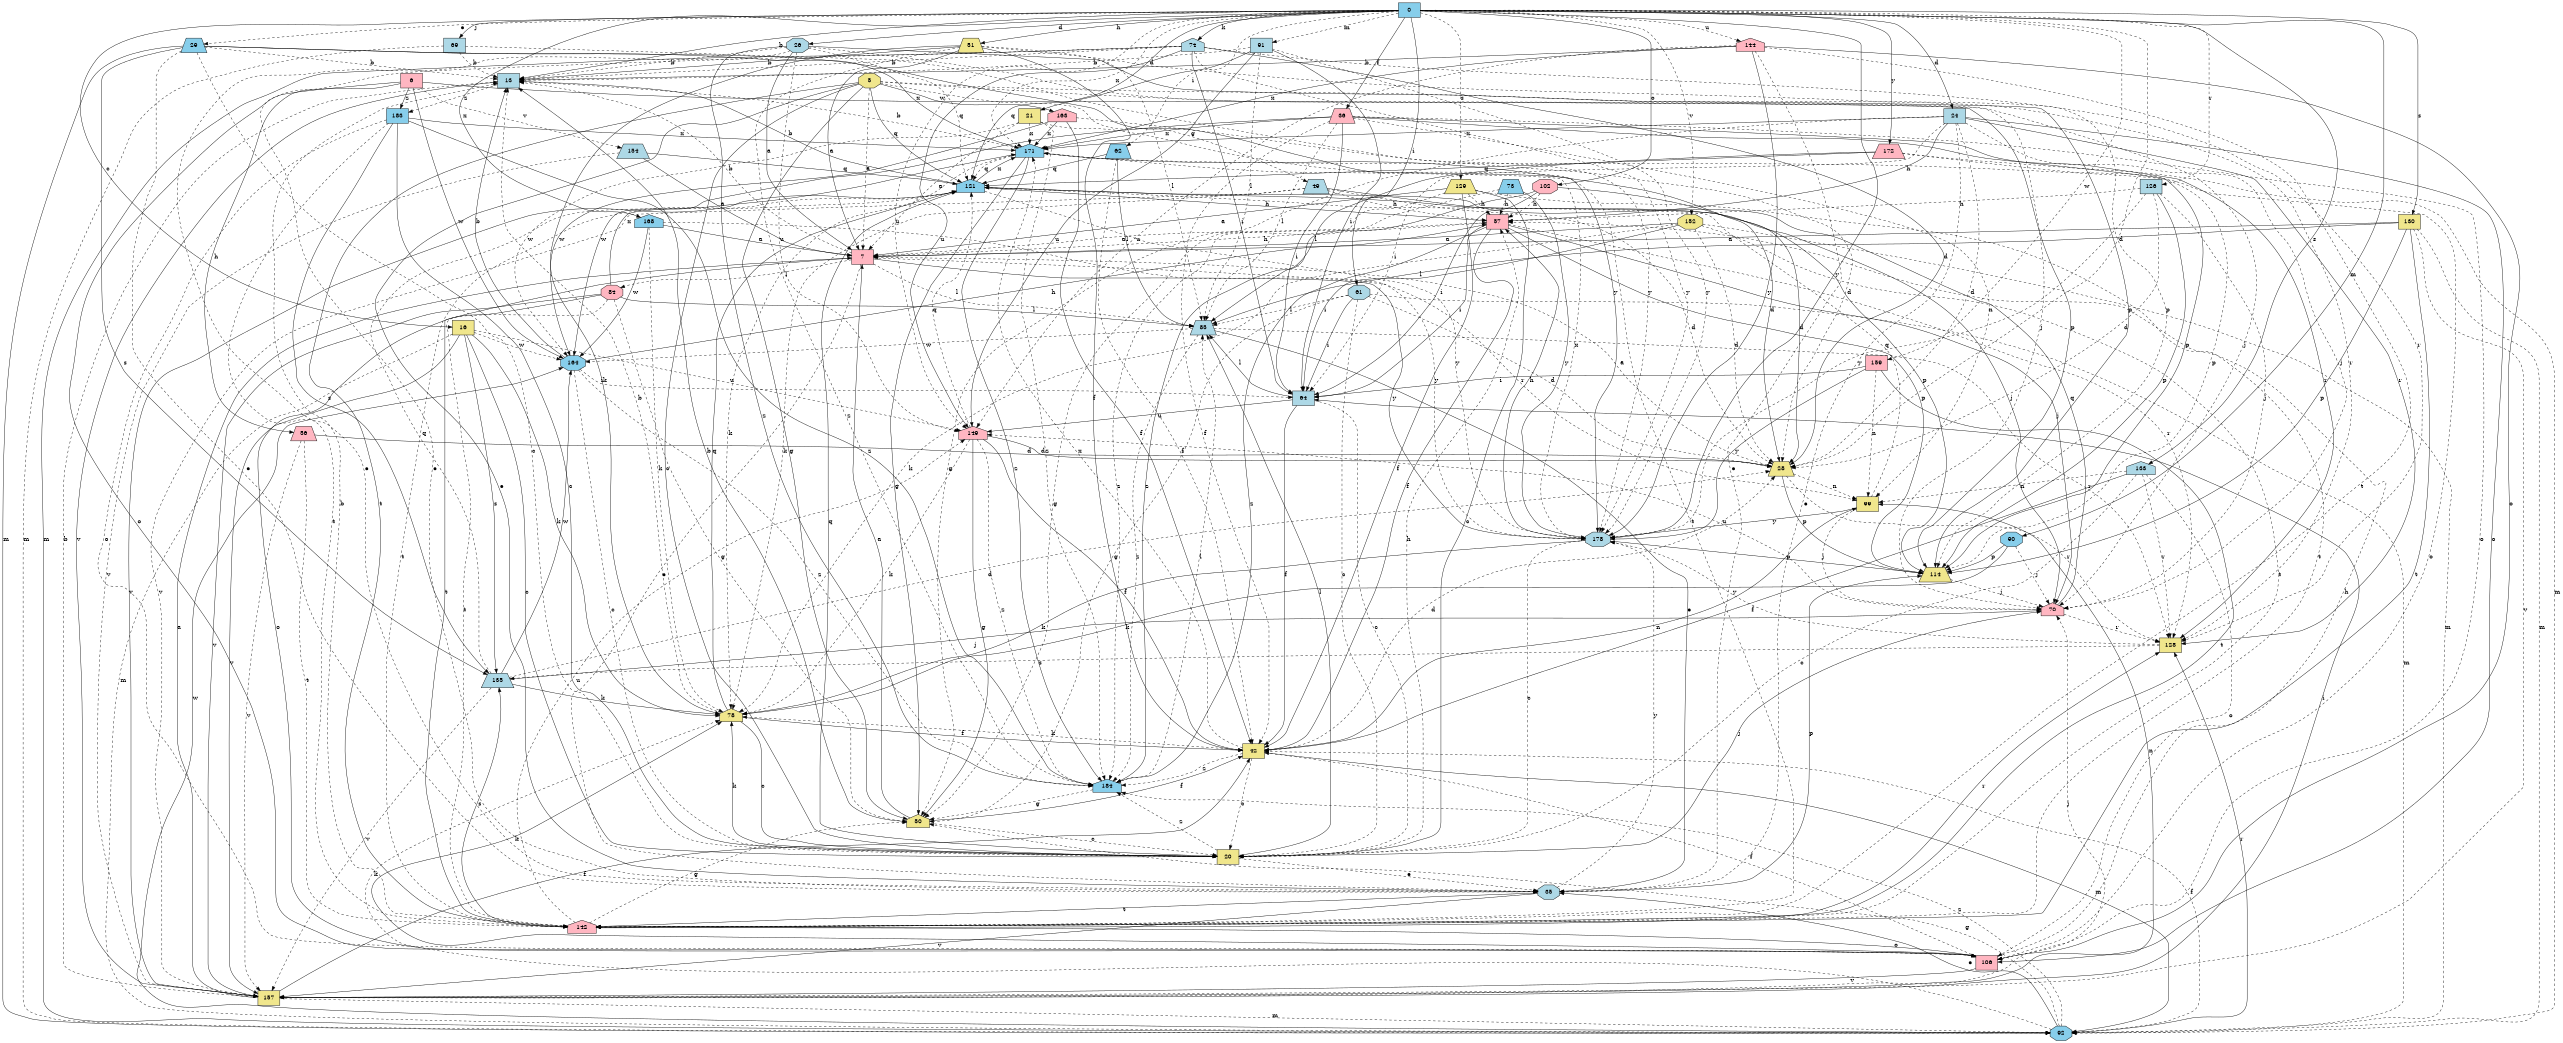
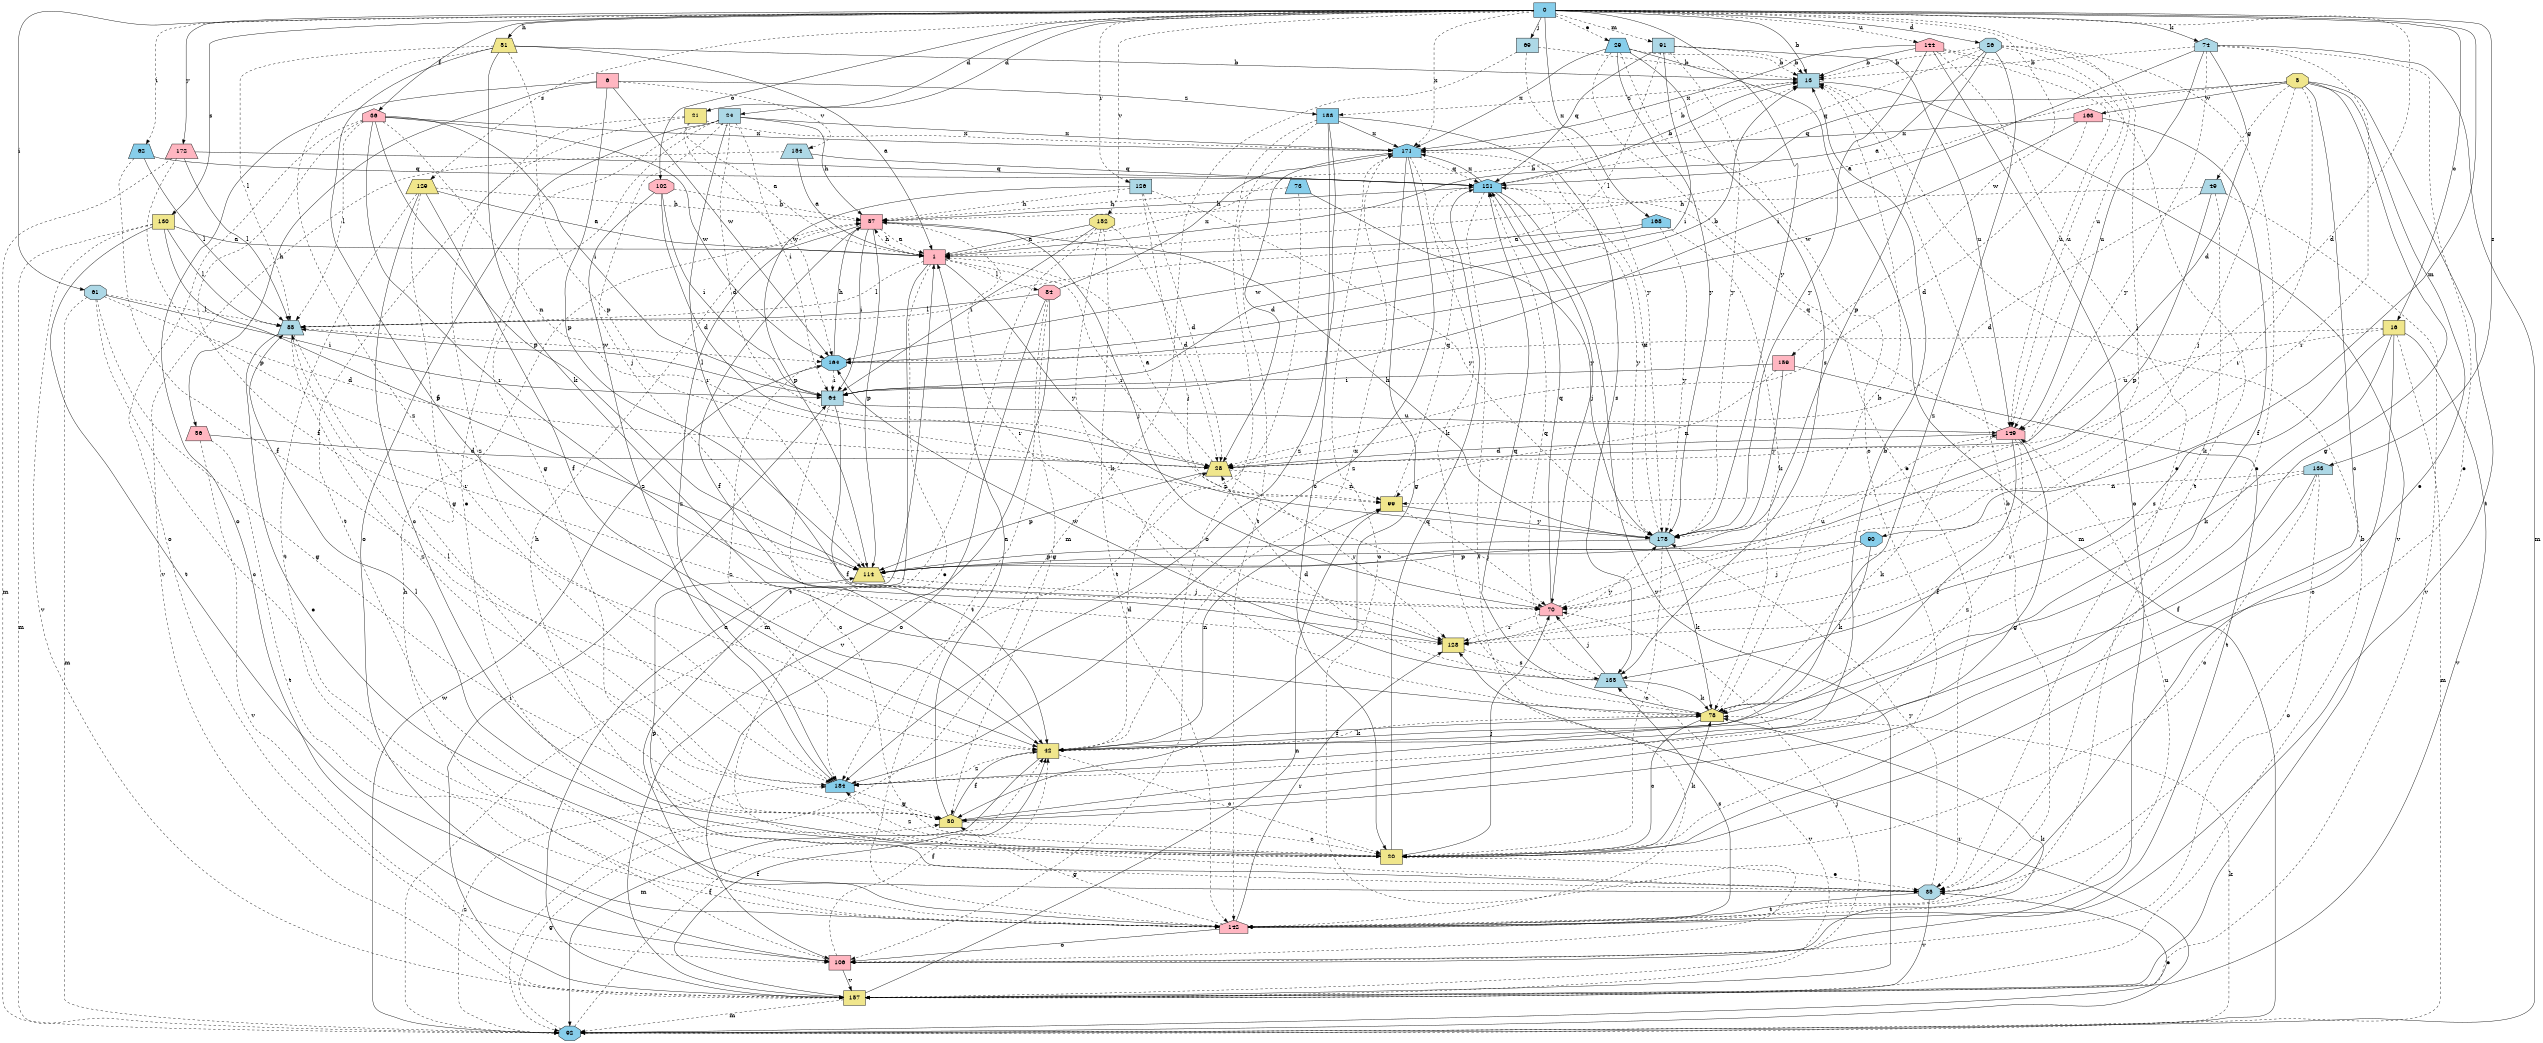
(1342, 116) -> (374, 116)
(863, 257) -> (934, 257)
(717, 831) -> none
